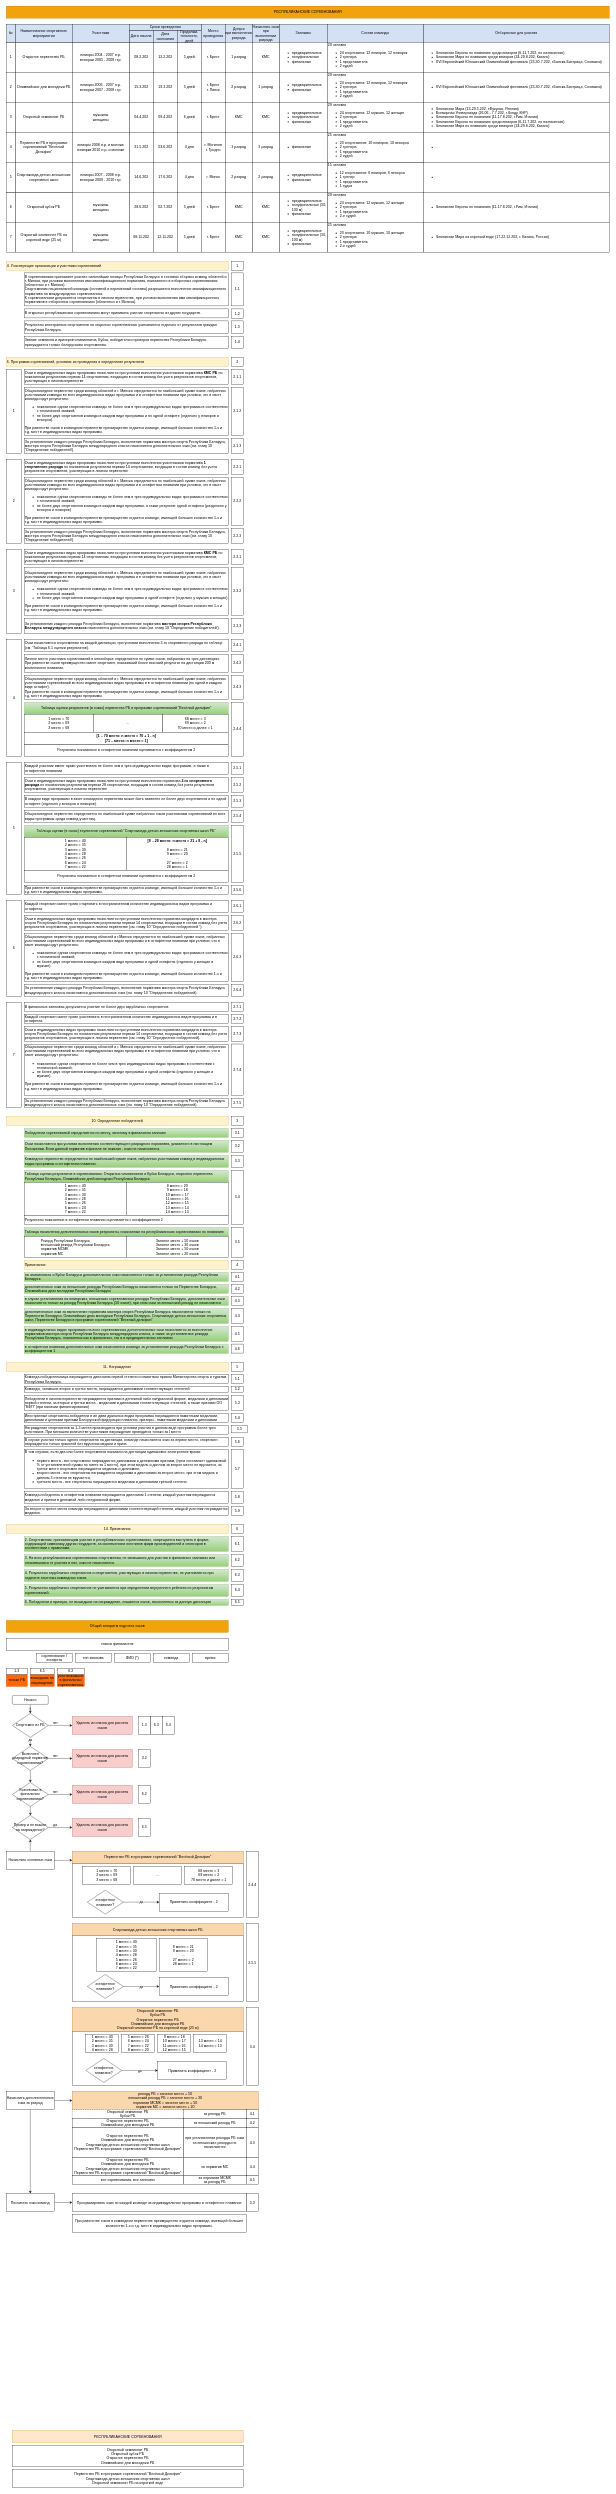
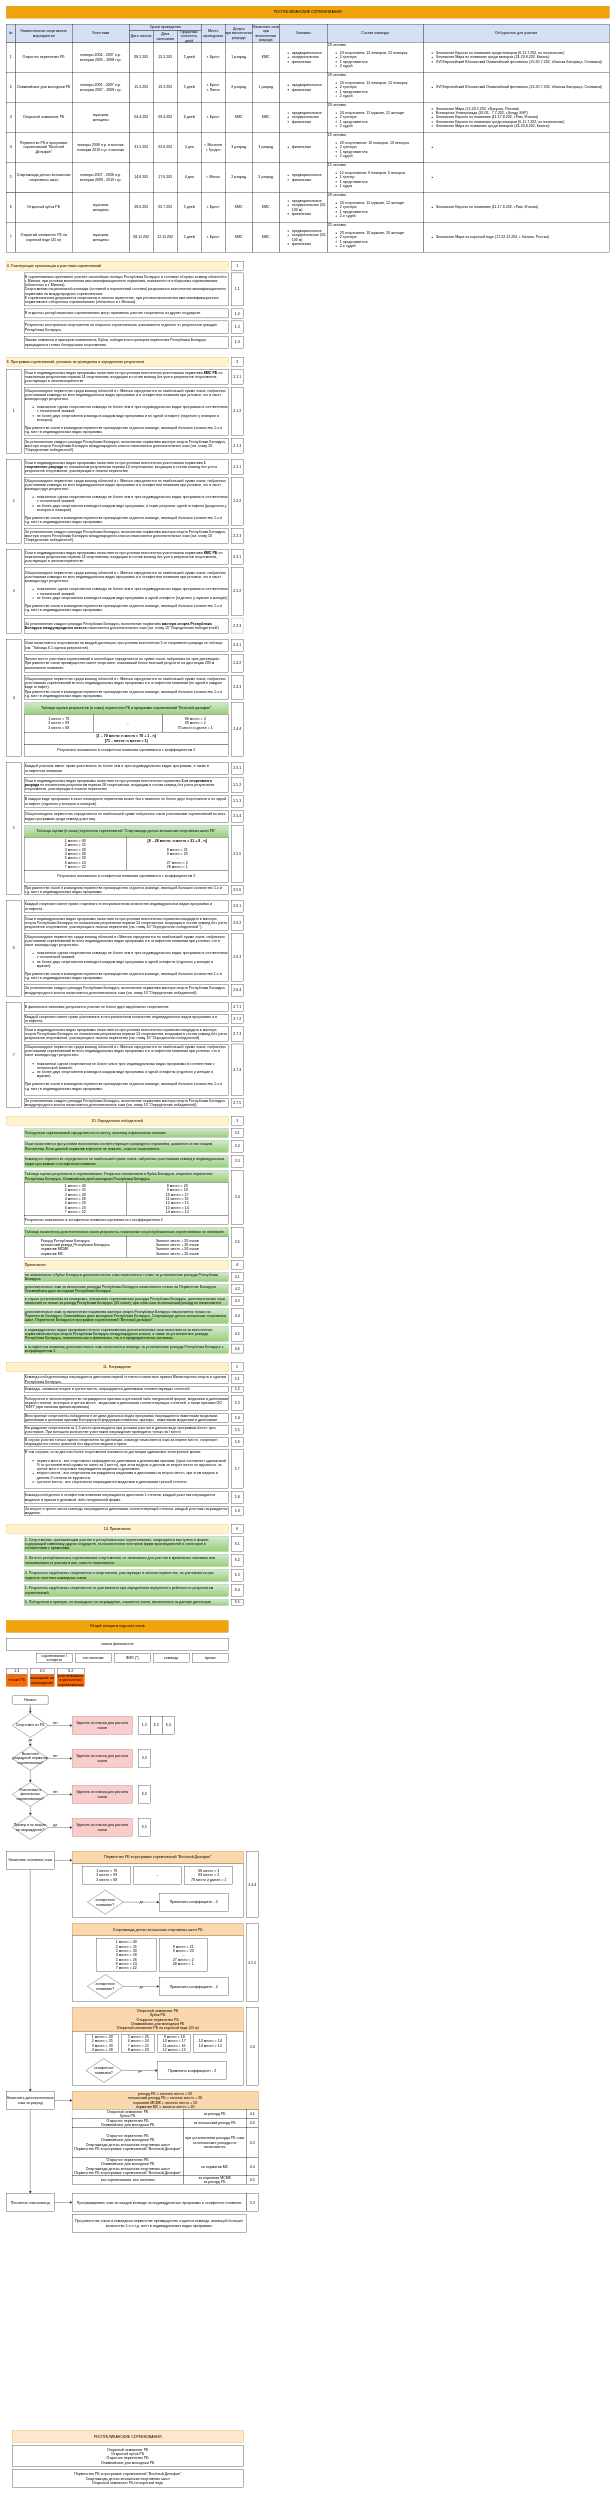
(237, 626) -> (237, 626)
(239, 1429) -> (237, 1430)
(30, 1842) -> (30, 2088)
